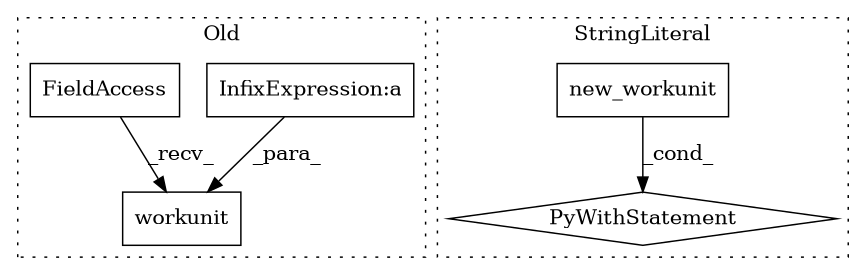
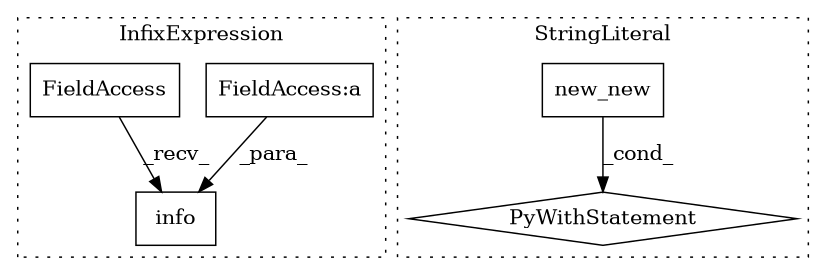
(222, 35) -> (202, 35)
(310, 90) -> (290, 90)
(643, 90) -> (603, 90)
(182, 219) -> (176, 219)
